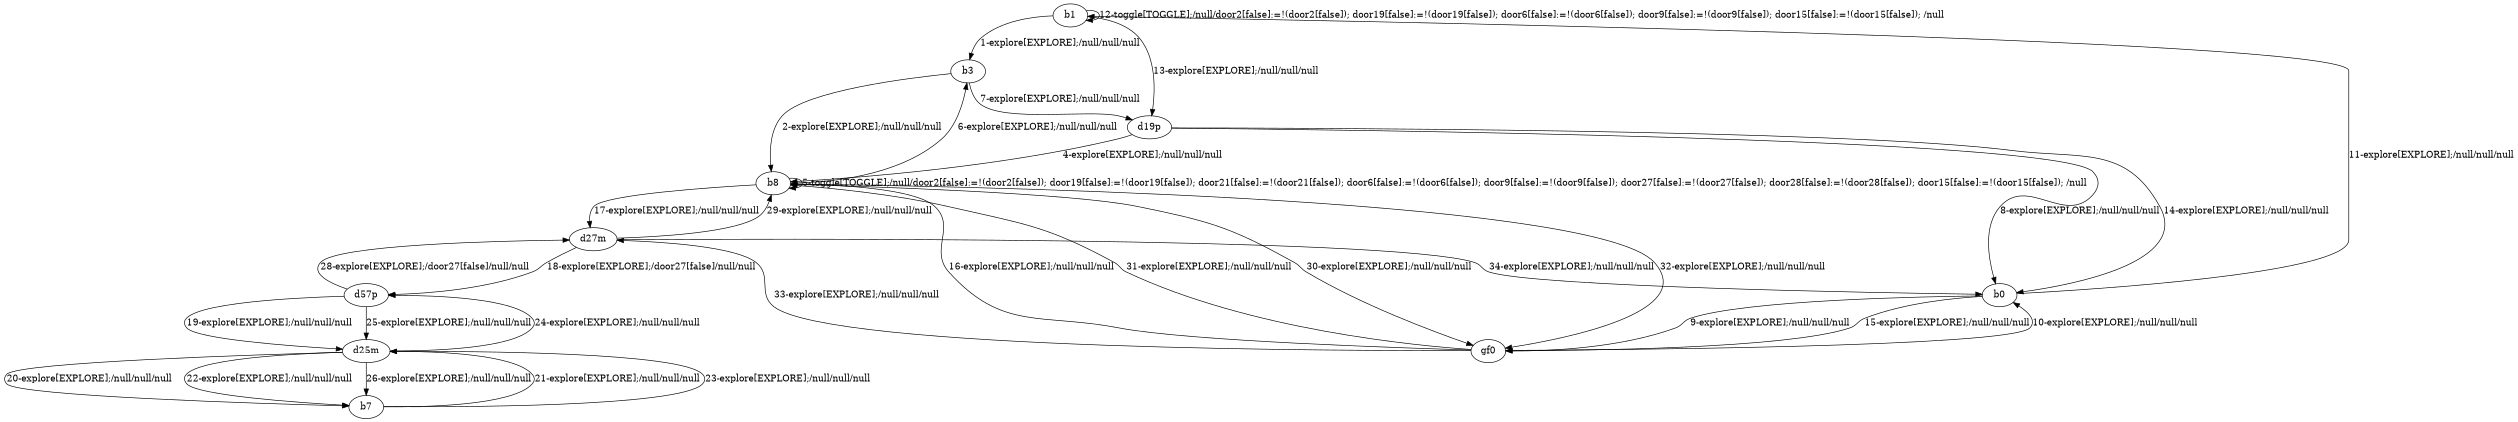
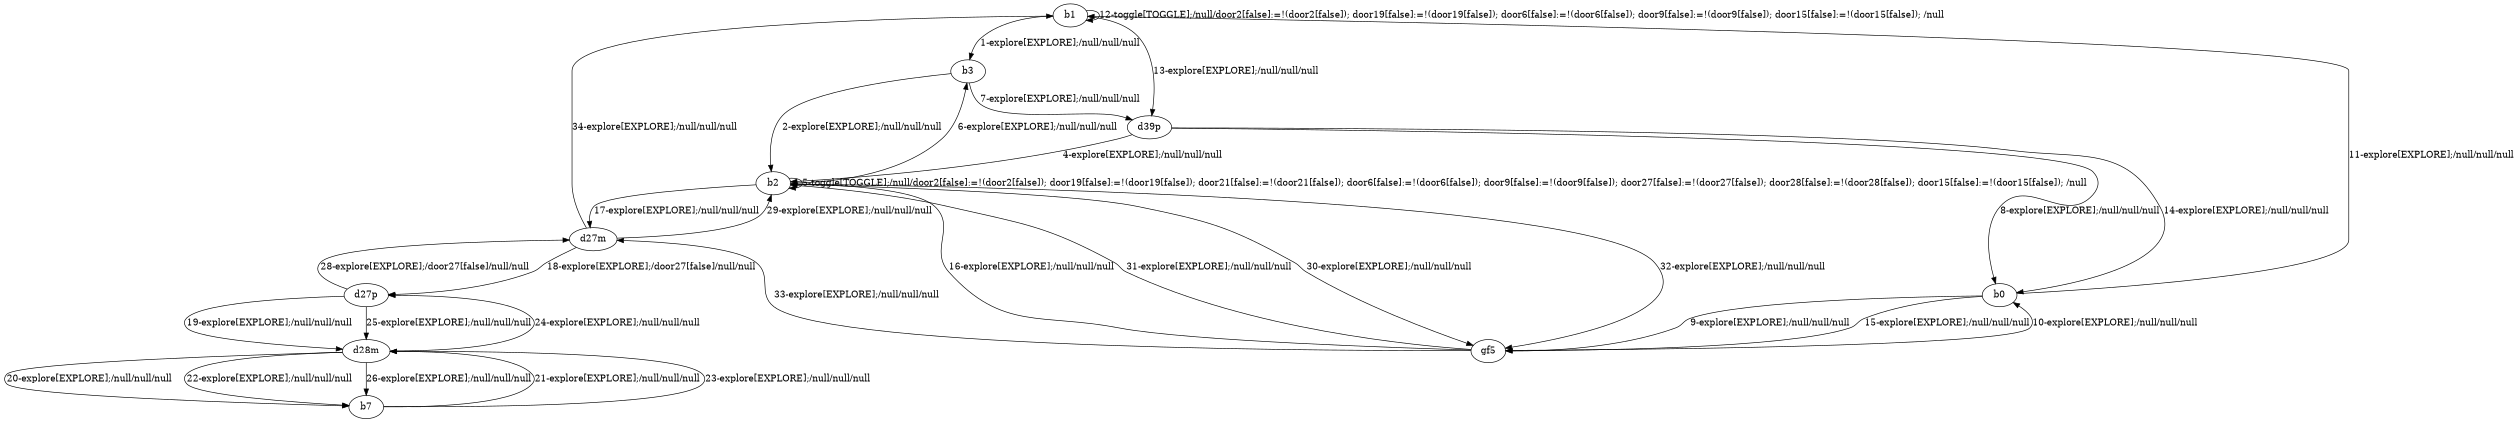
(1149, 127) -> (1149, 127)
(773, 183) -> (773, 183)
(1299, 247) -> (725, 30)
(366, 295) -> (366, 295)
(366, 351) -> (366, 351)
(1488, 351) -> (1488, 351)
